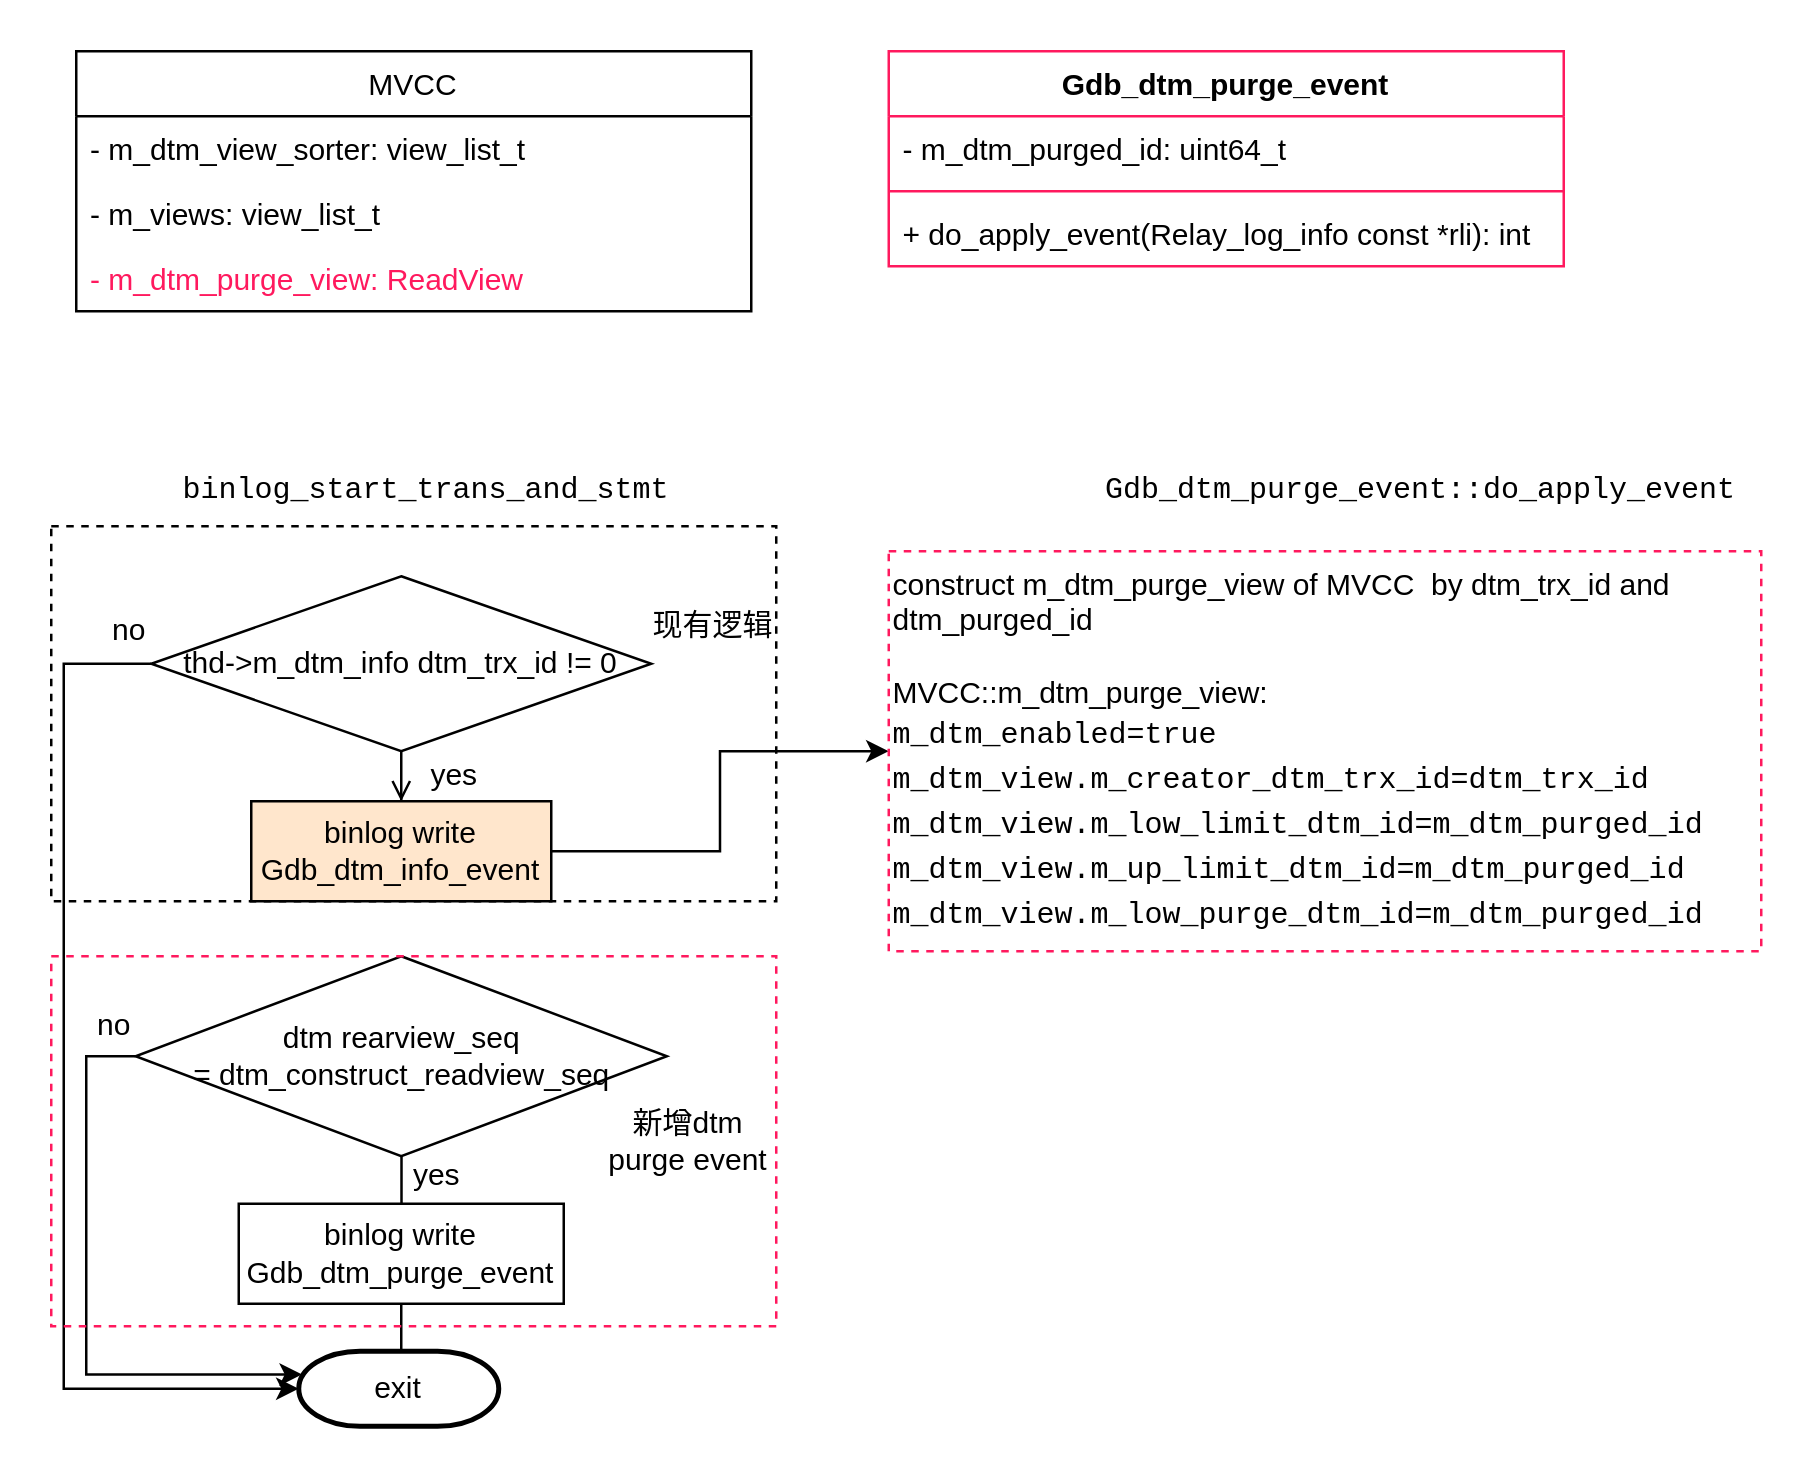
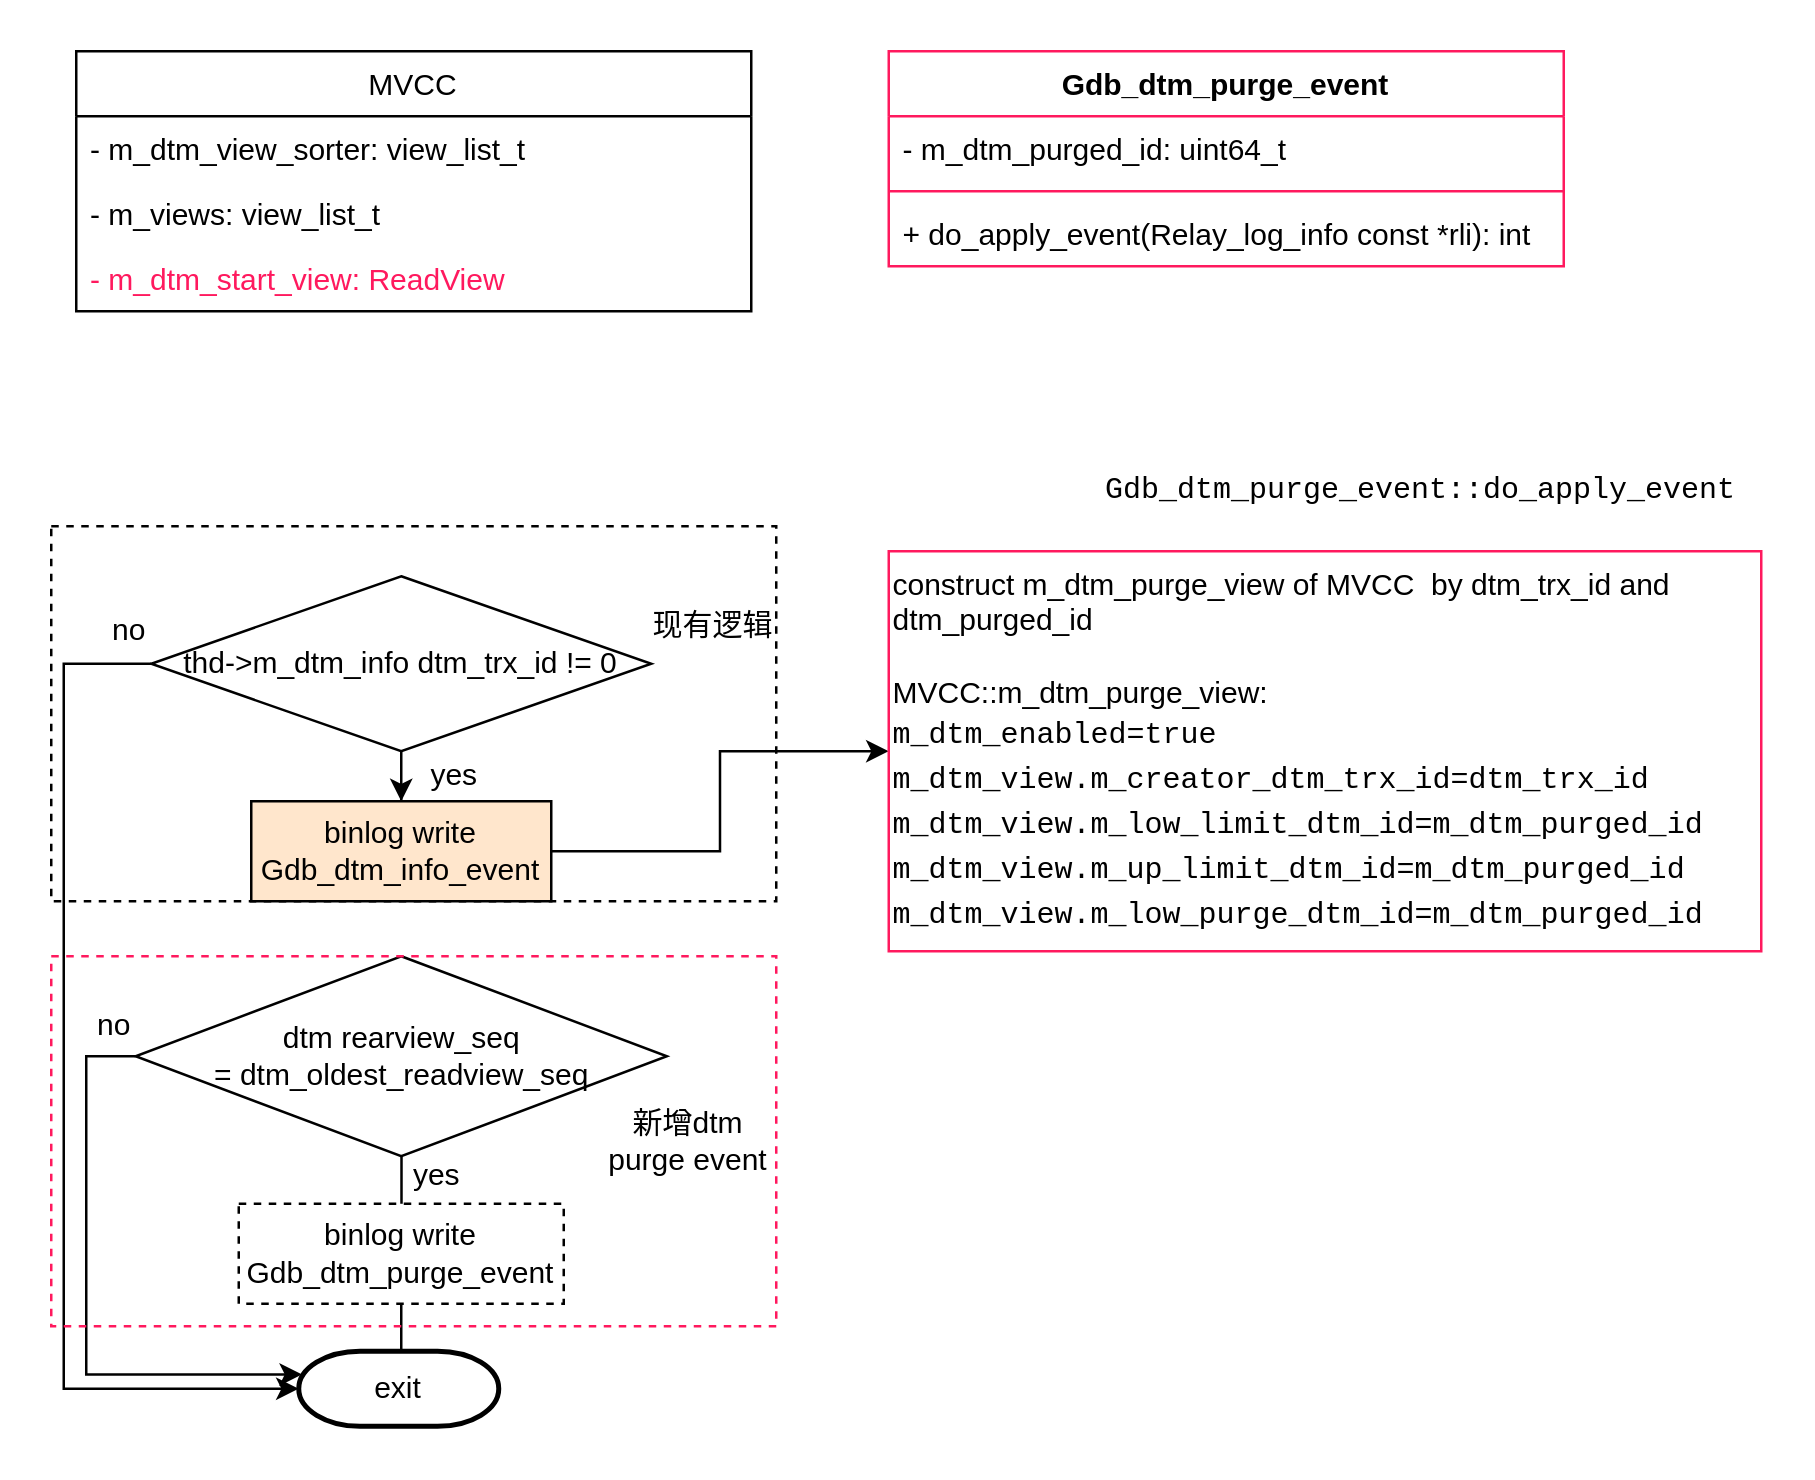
(306, 280) -> (306, 280)
(454, 489) -> none
(1325, 751) -> (1325, 751)
(401, 787) -> (401, 783)
(403, 1056) -> (403, 1056)
(401, 1254) -> (401, 1254)
